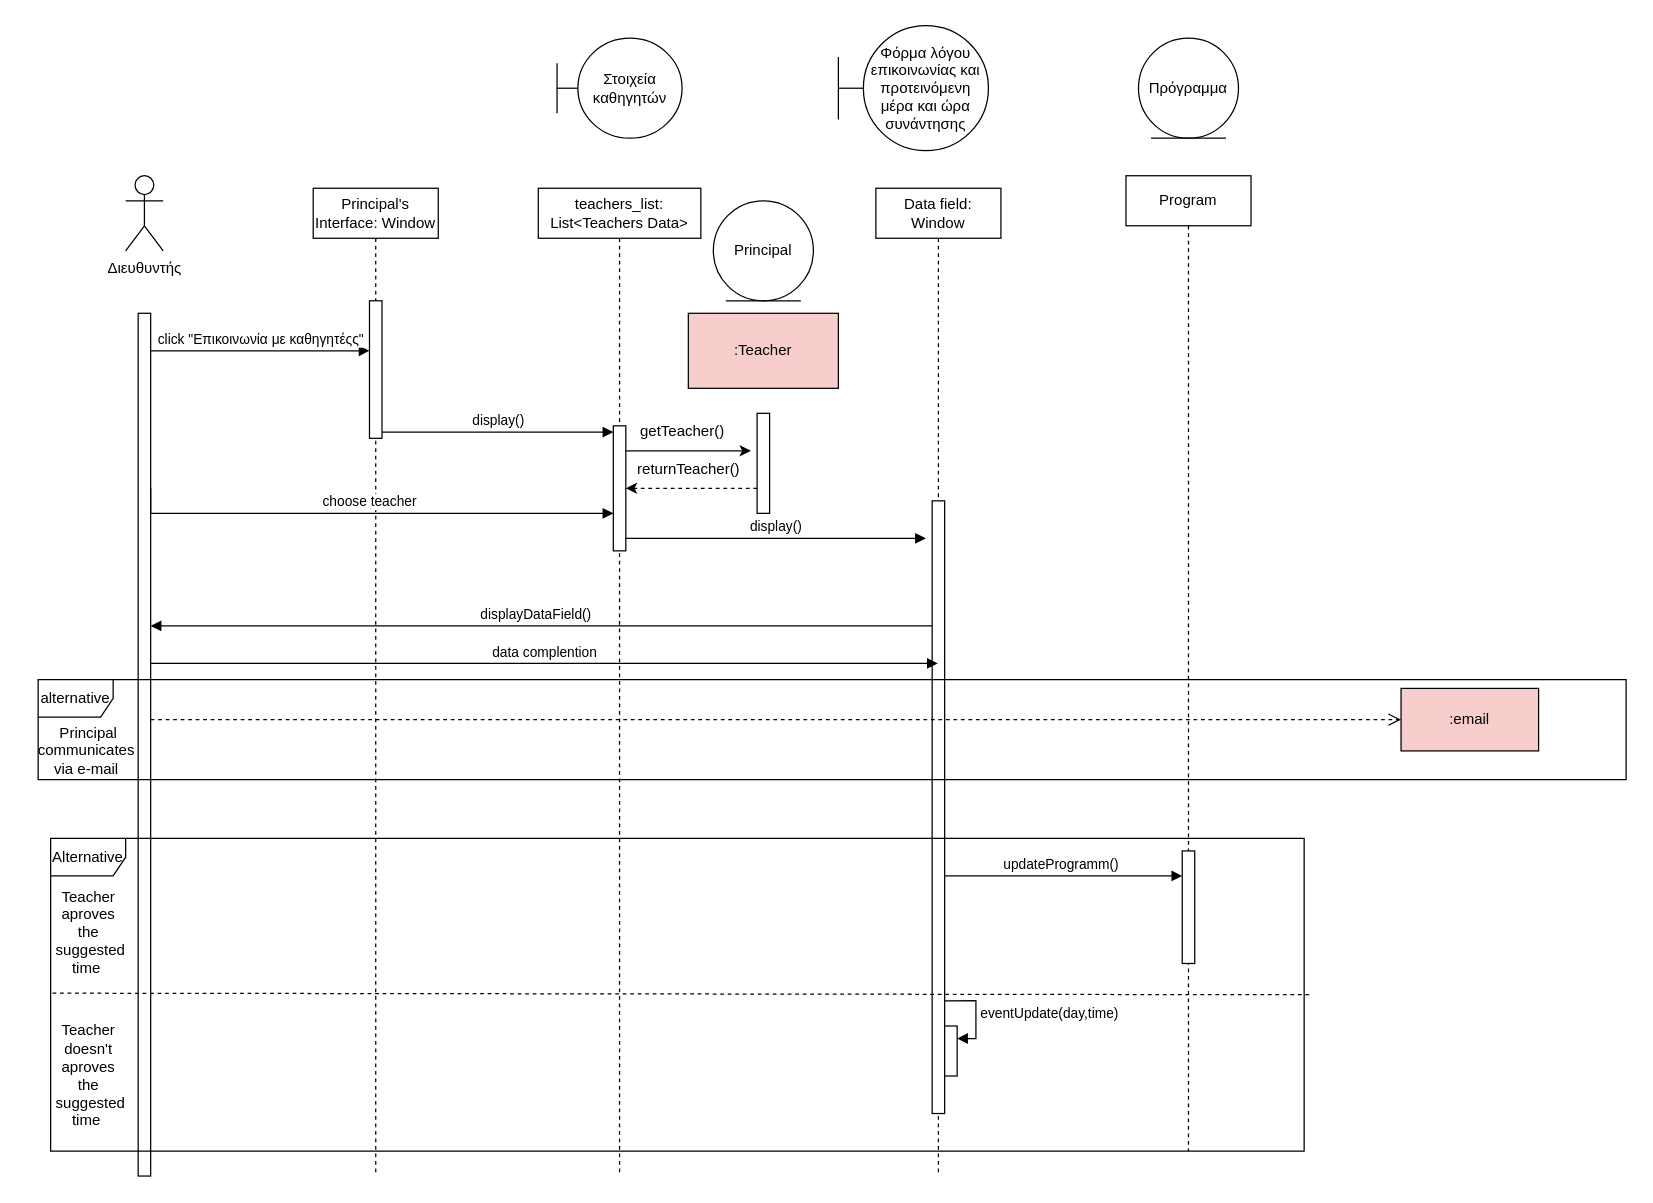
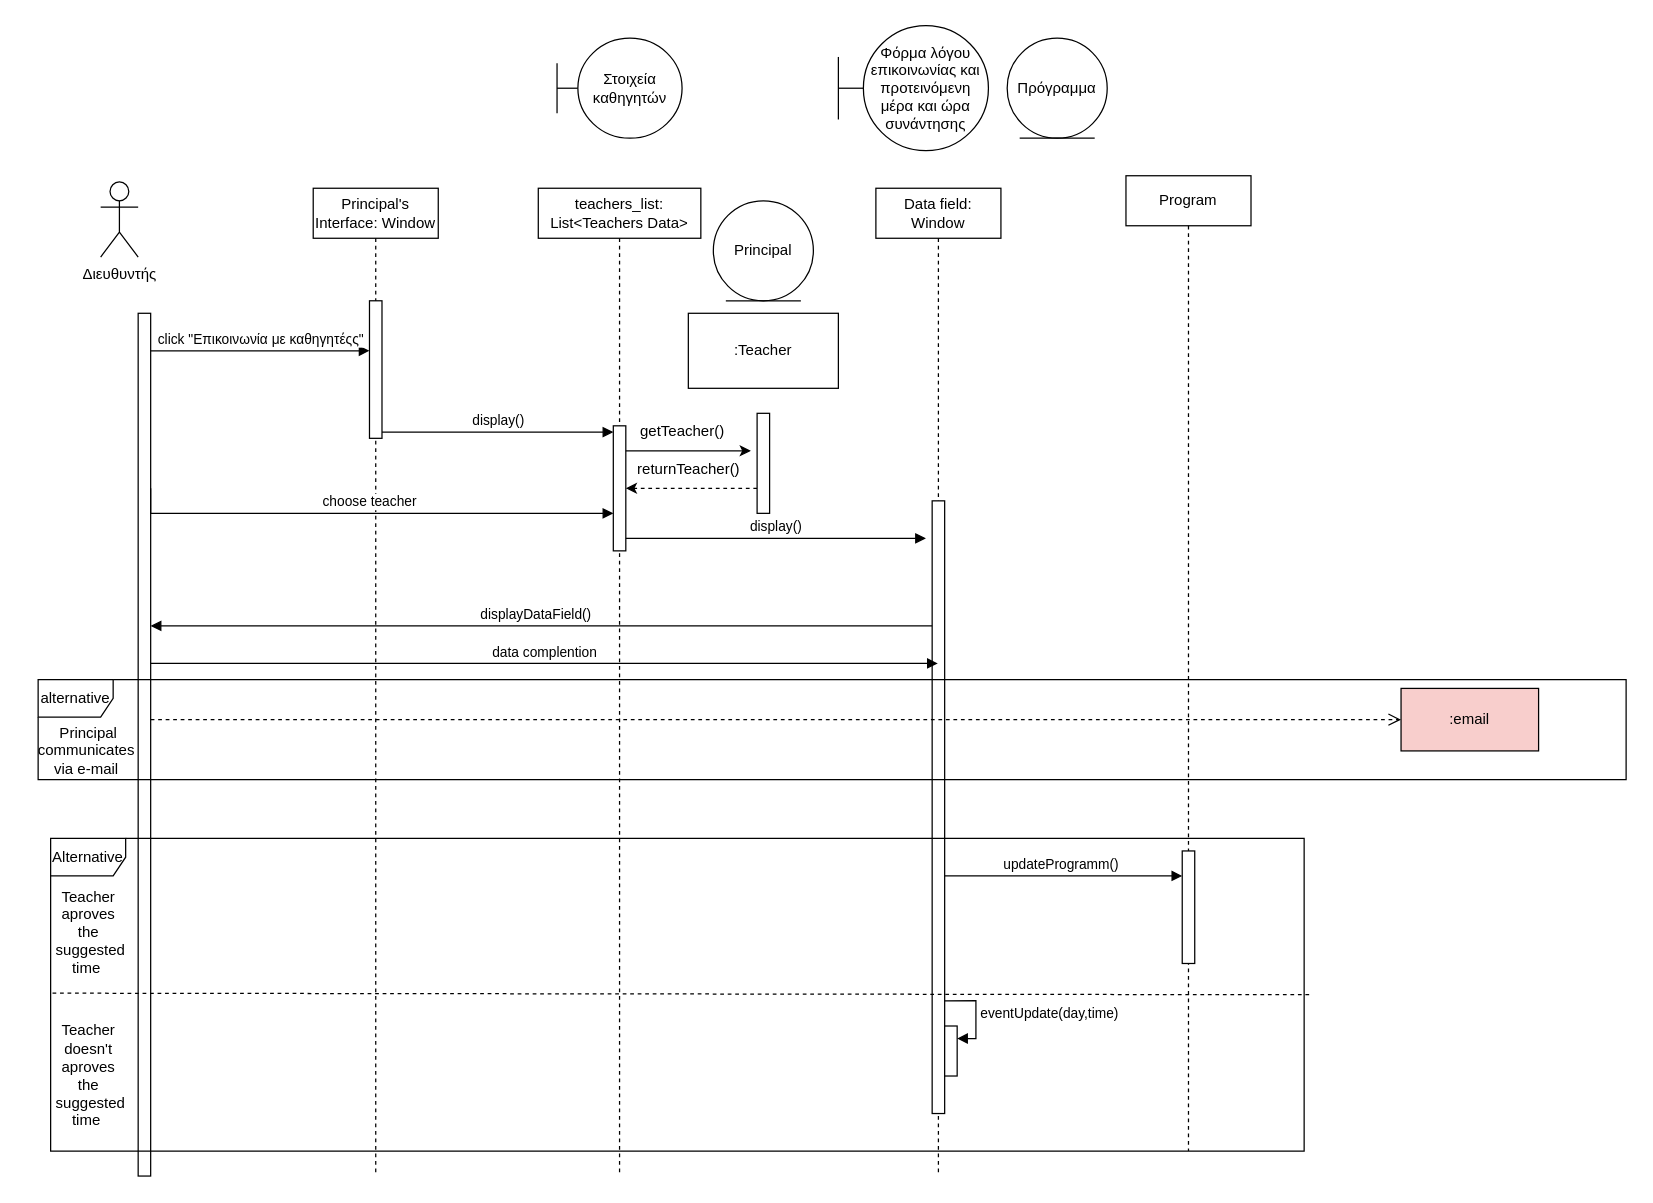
(1188, 88) -> (1057, 88)
(144, 213) -> (119, 219)
(763, 351) -> (763, 351)
